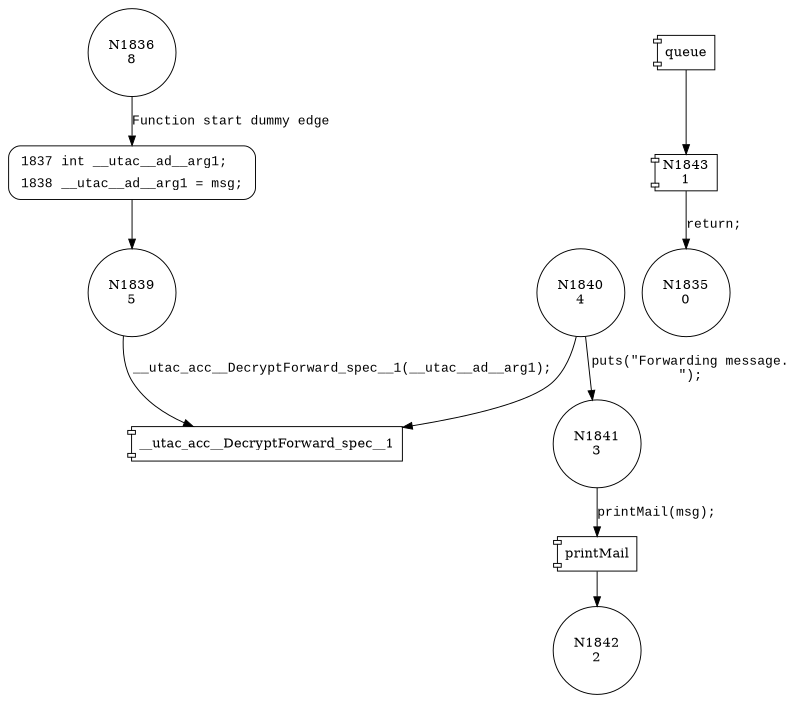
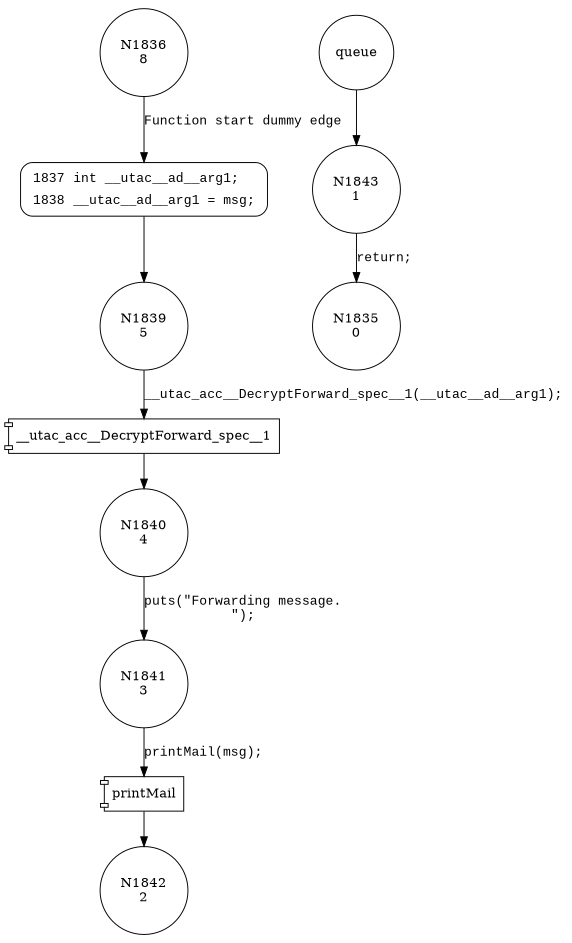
(686, 53) -> (356, 53)
(686, 173) -> (356, 189)
(510, 404) -> (144, 466)
